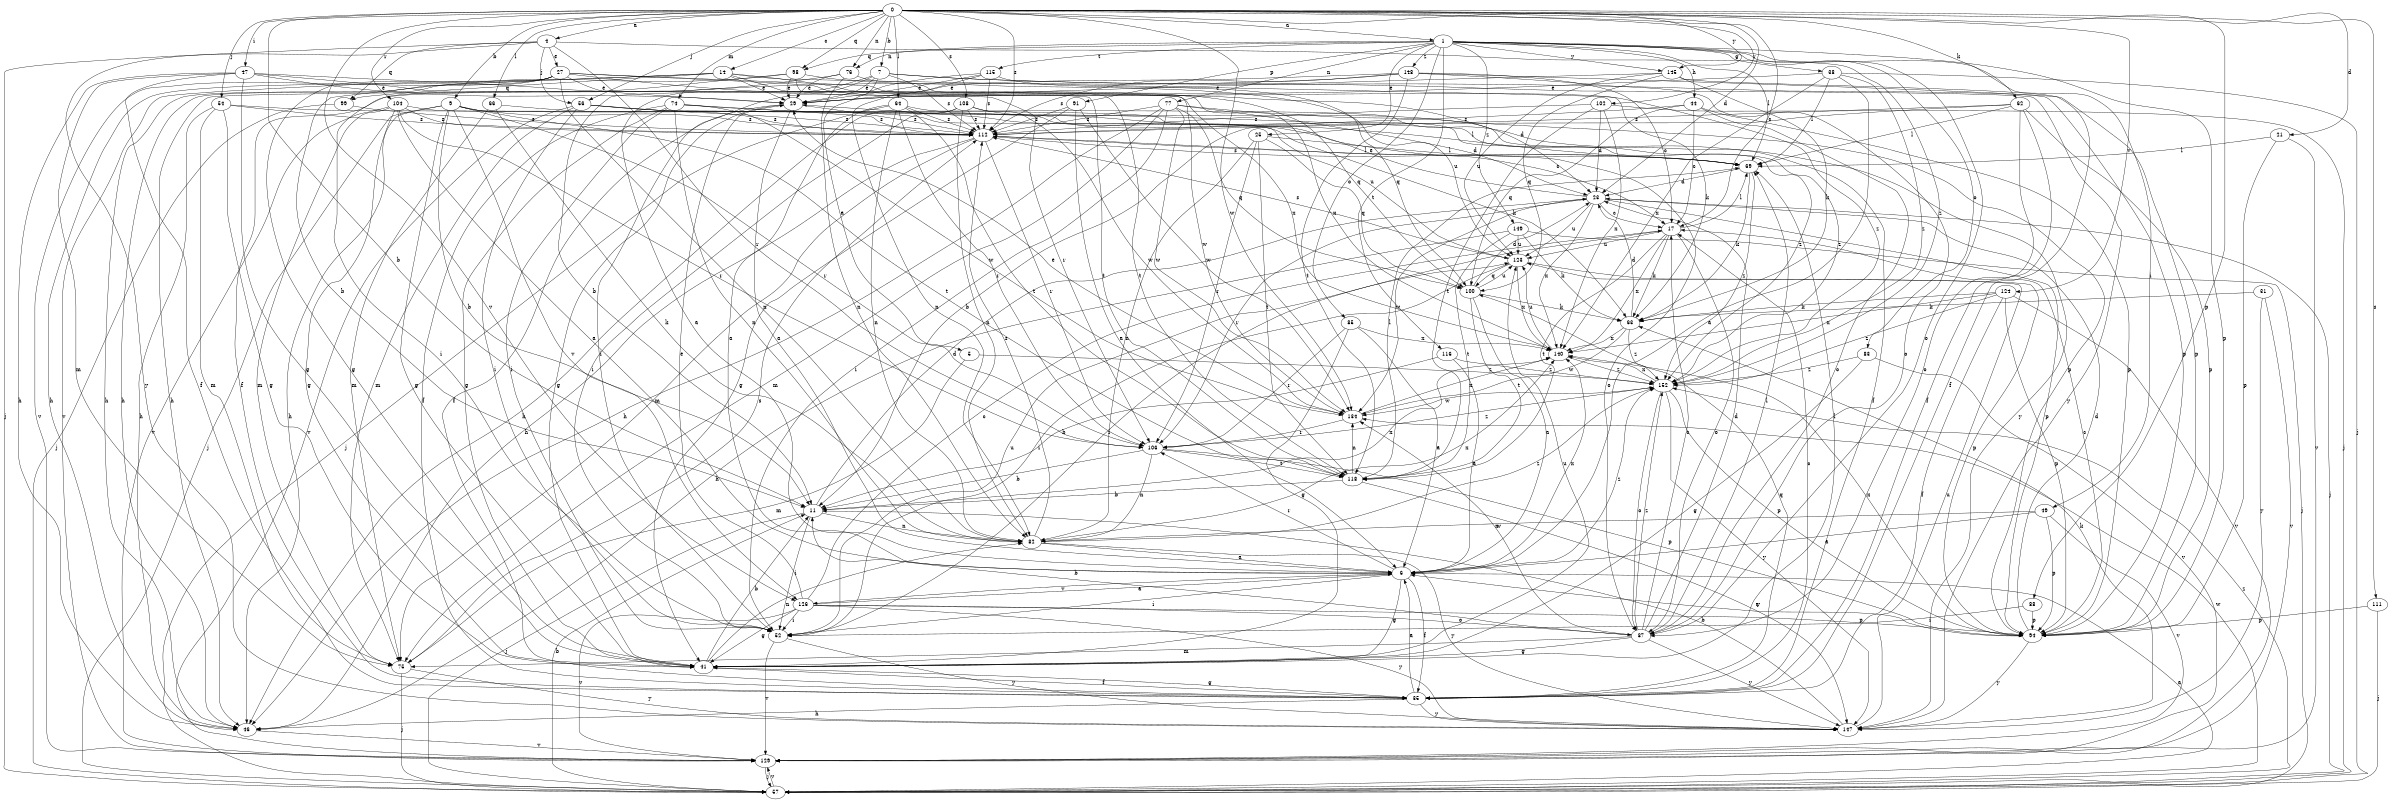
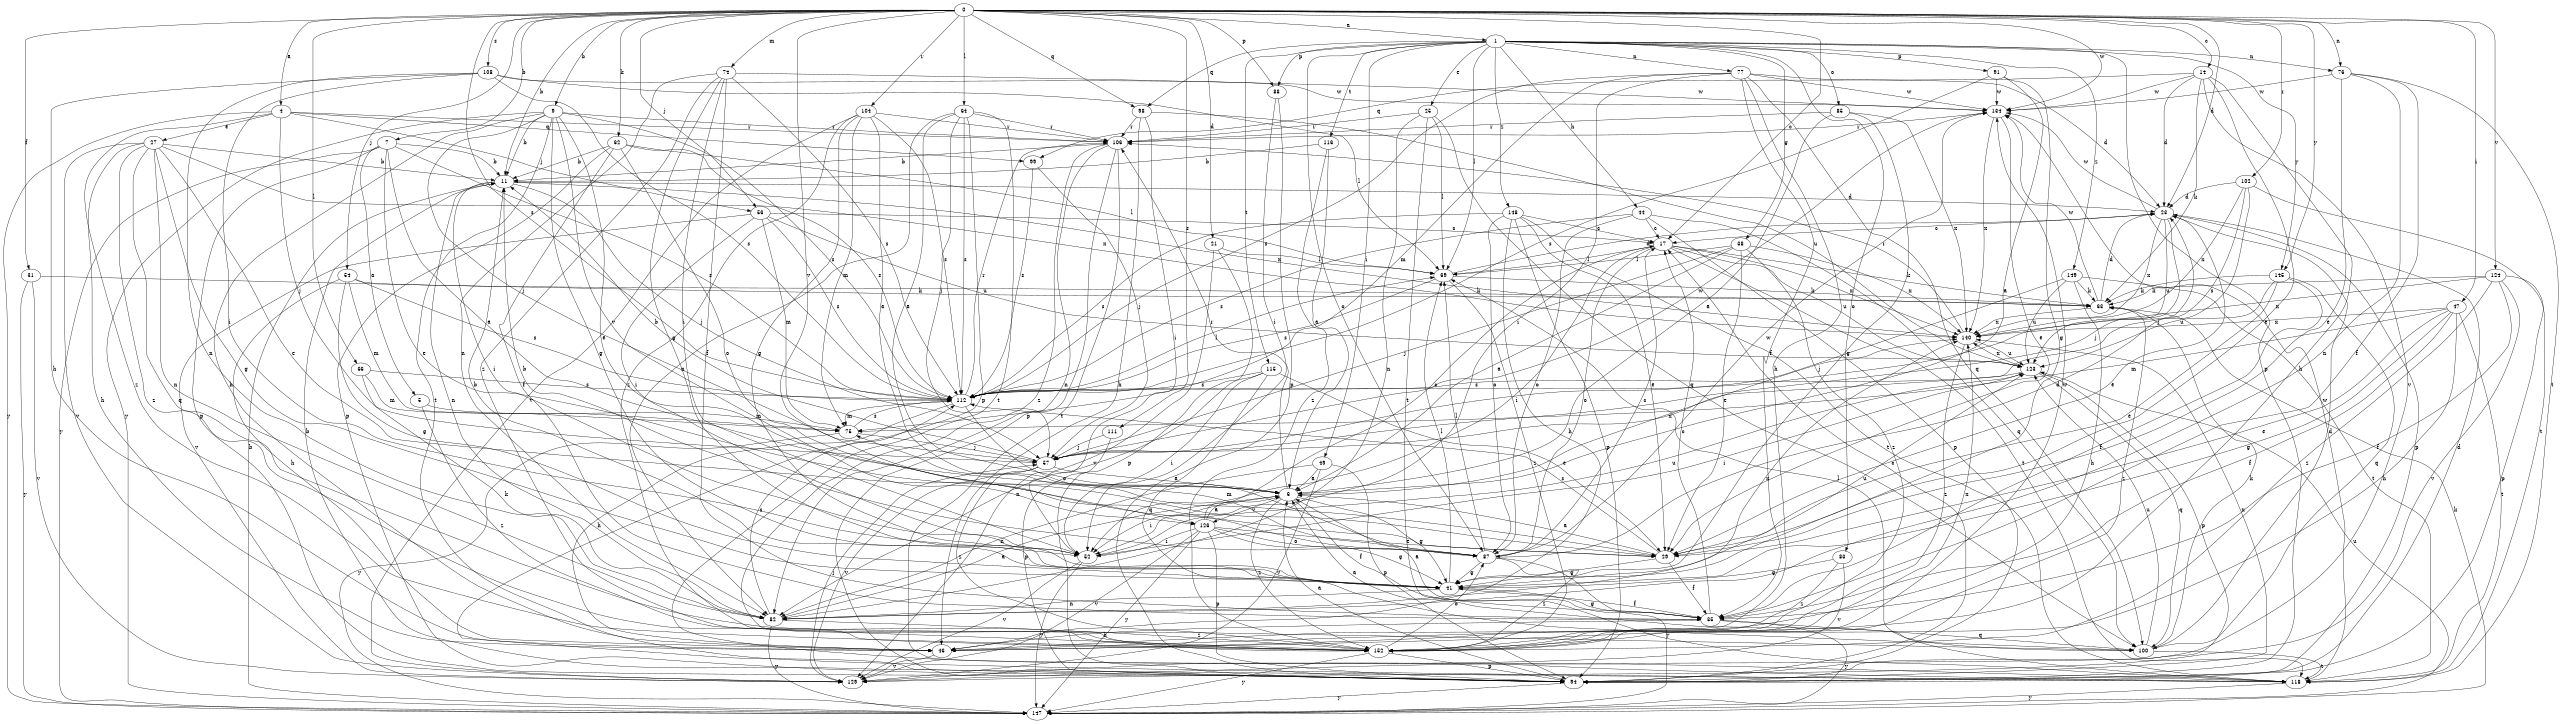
none -> (290, 21)
none -> (1375, 45)
(787, 88) -> (1124, 491)
none -> (2172, 97)
(1328, 245) -> (1569, 181)
(1354, 448) -> (2325, 401)
